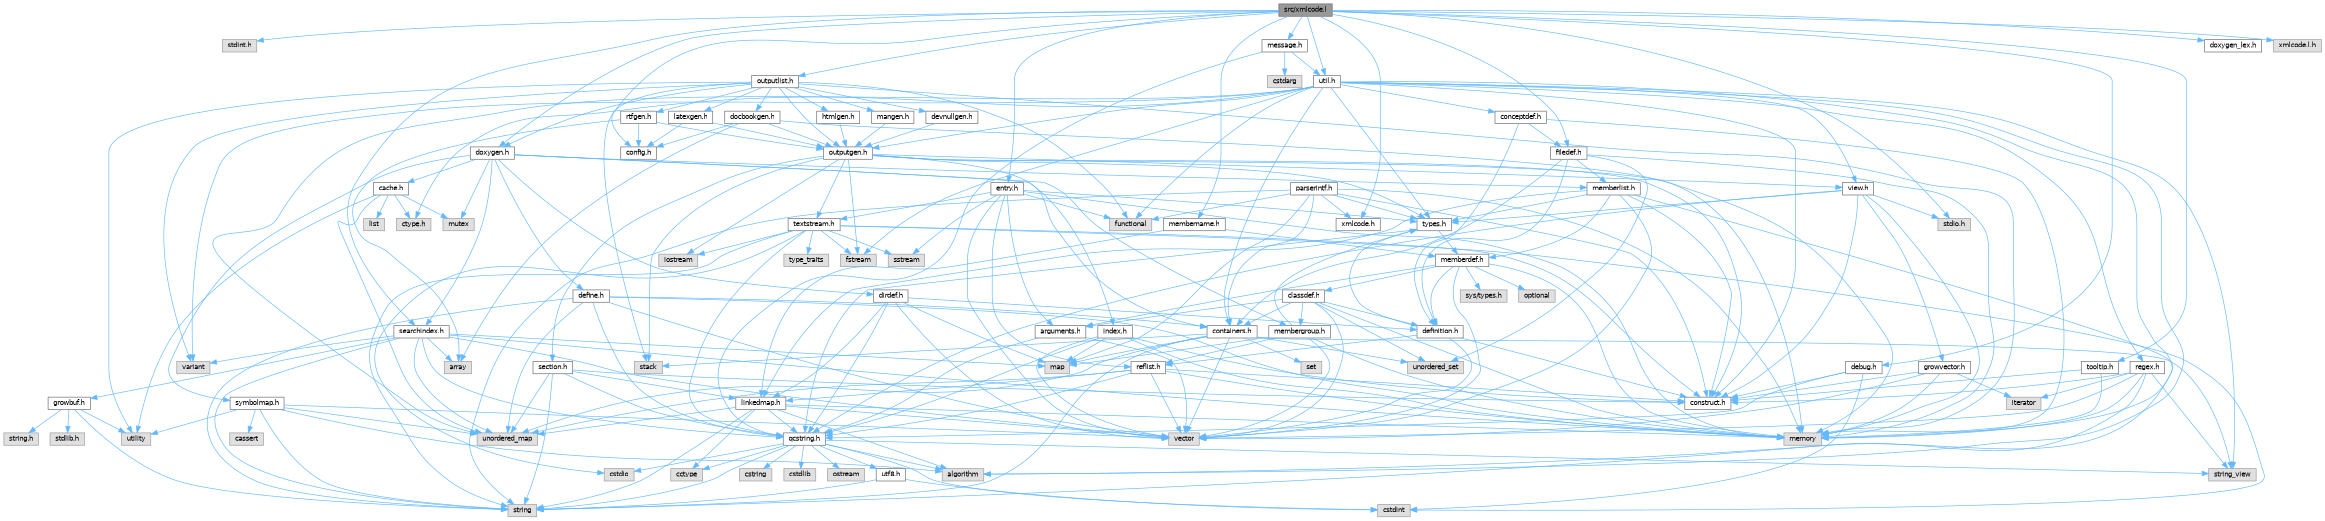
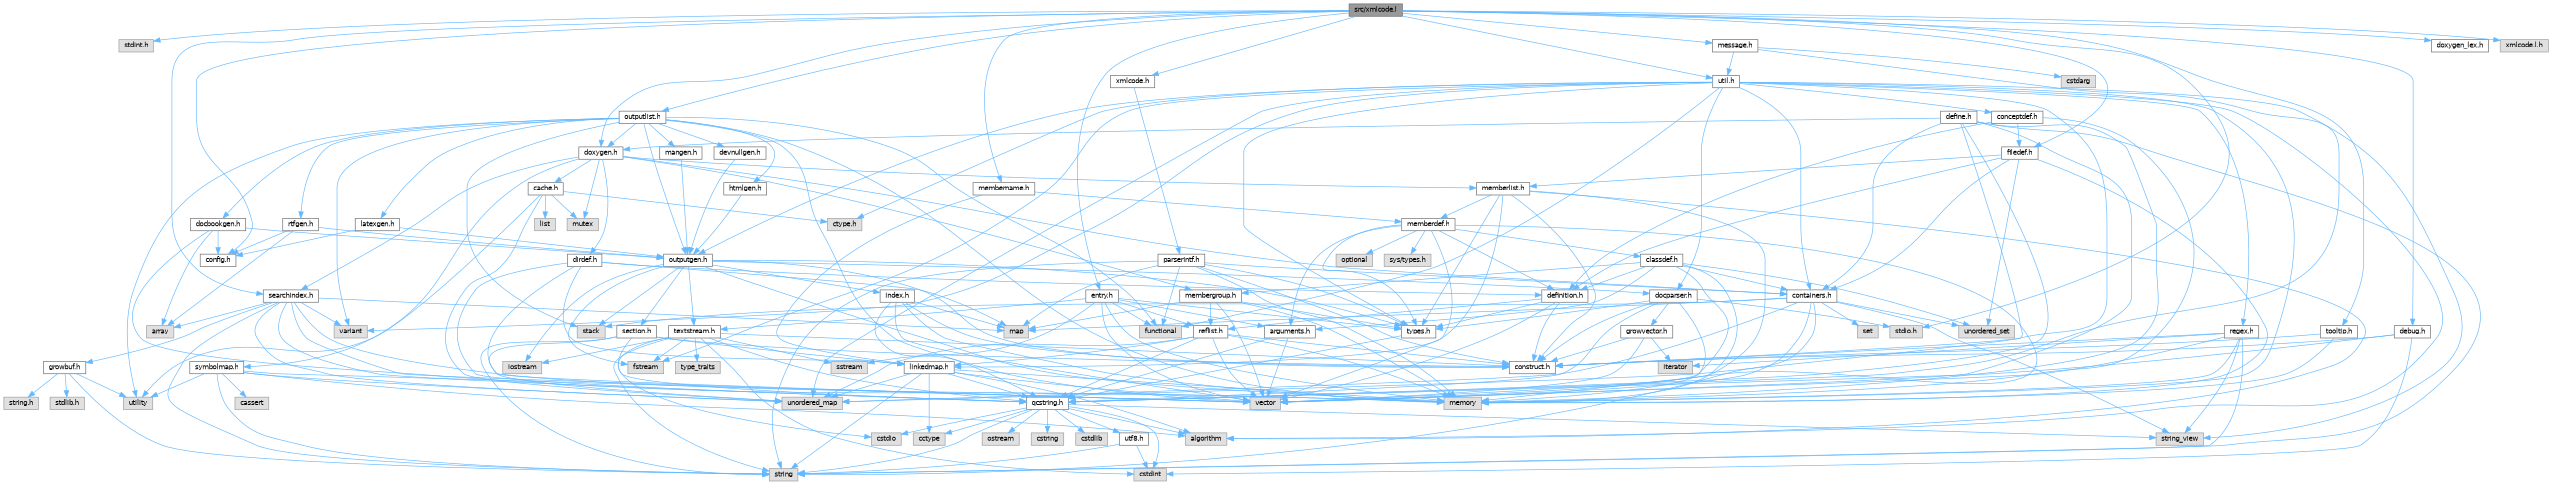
(1858, 189) -> (1673, 296)
(1333, 205) -> (1155, 164)
(530, 227) -> (1318, 127)
(1446, 240) -> (1326, 261)
none -> (885, 330)
(1890, 414) -> none
